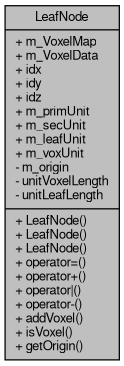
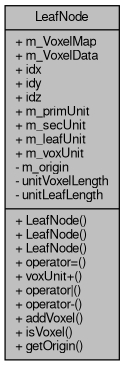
(51, 277) -> (49, 277)
